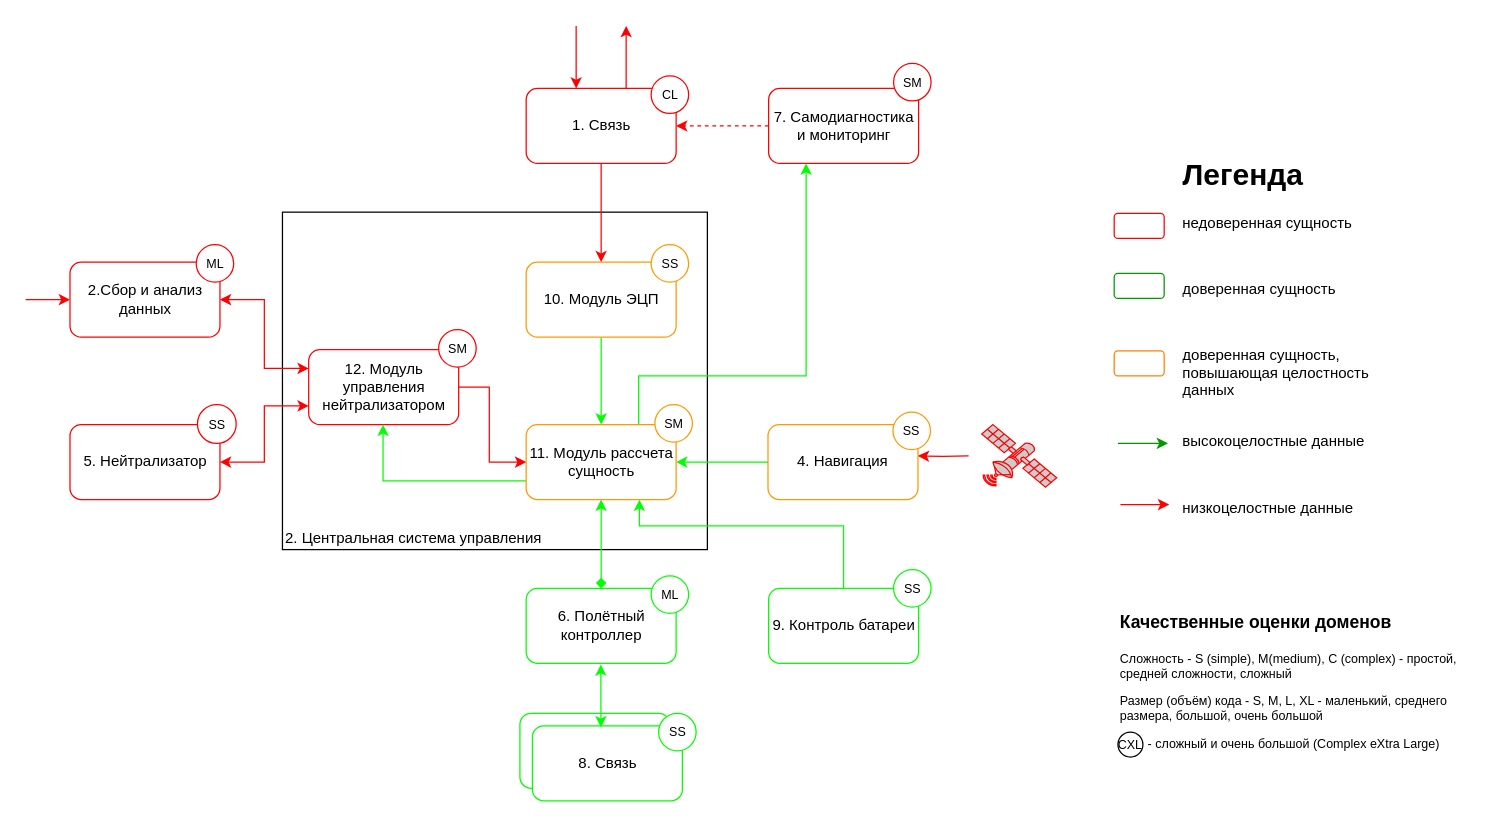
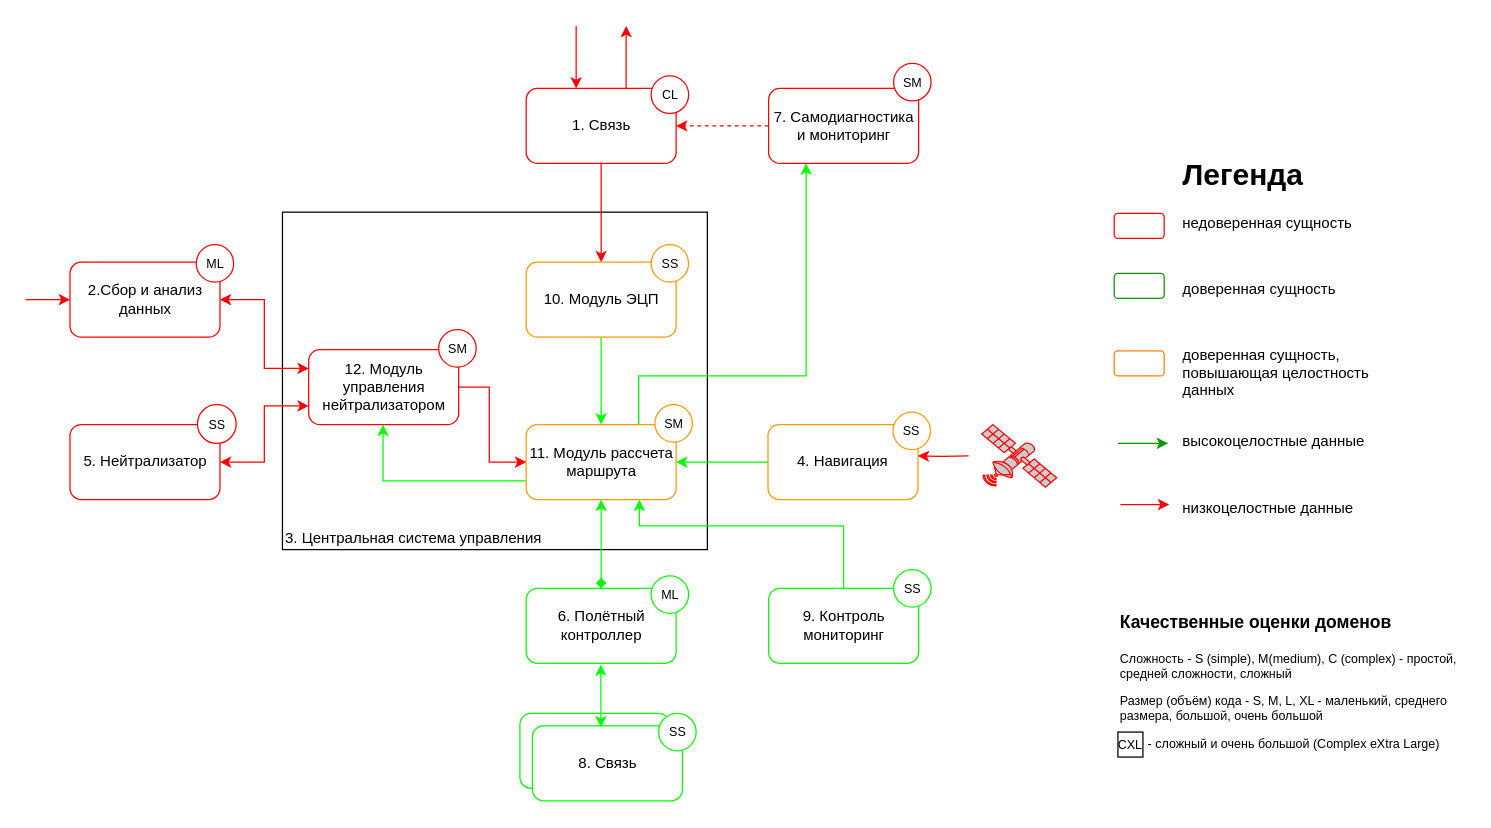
(602, 462) -> (602, 462)
(416, 537) -> (416, 537)
(844, 626) -> (844, 626)
(1131, 744) -> (1131, 744)
